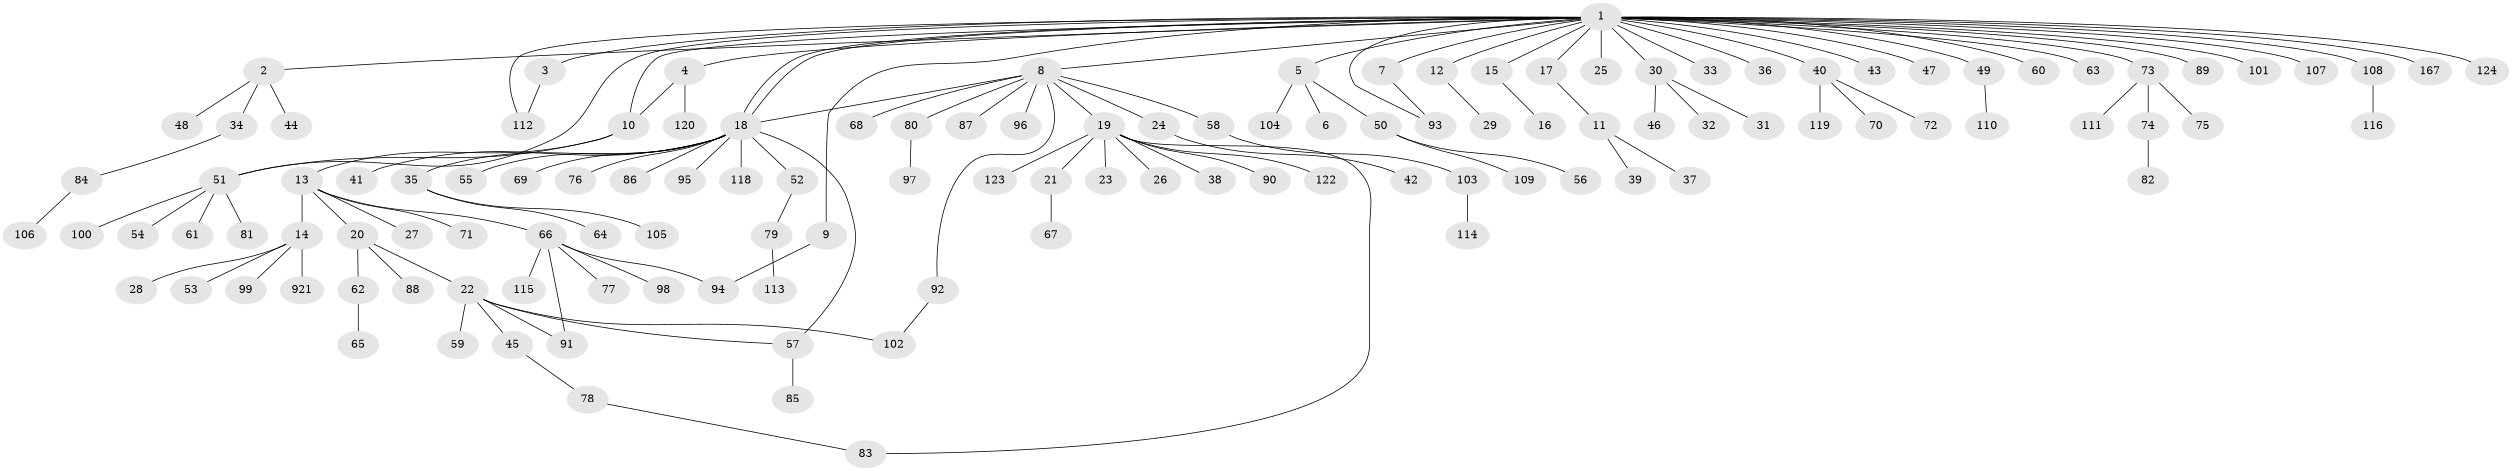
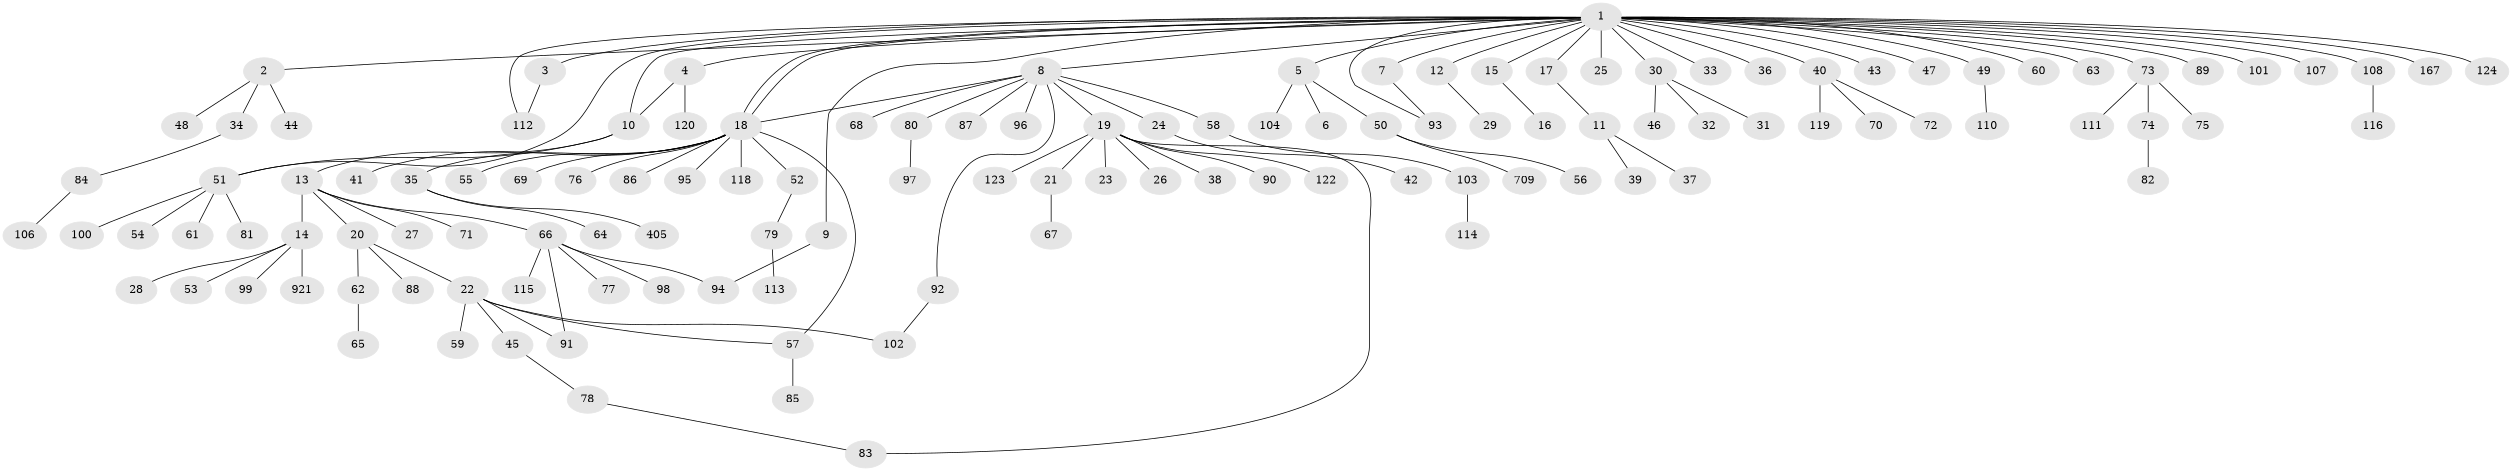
(1524, 181) -> (1524, 181)
(657, 236) -> (657, 236)
